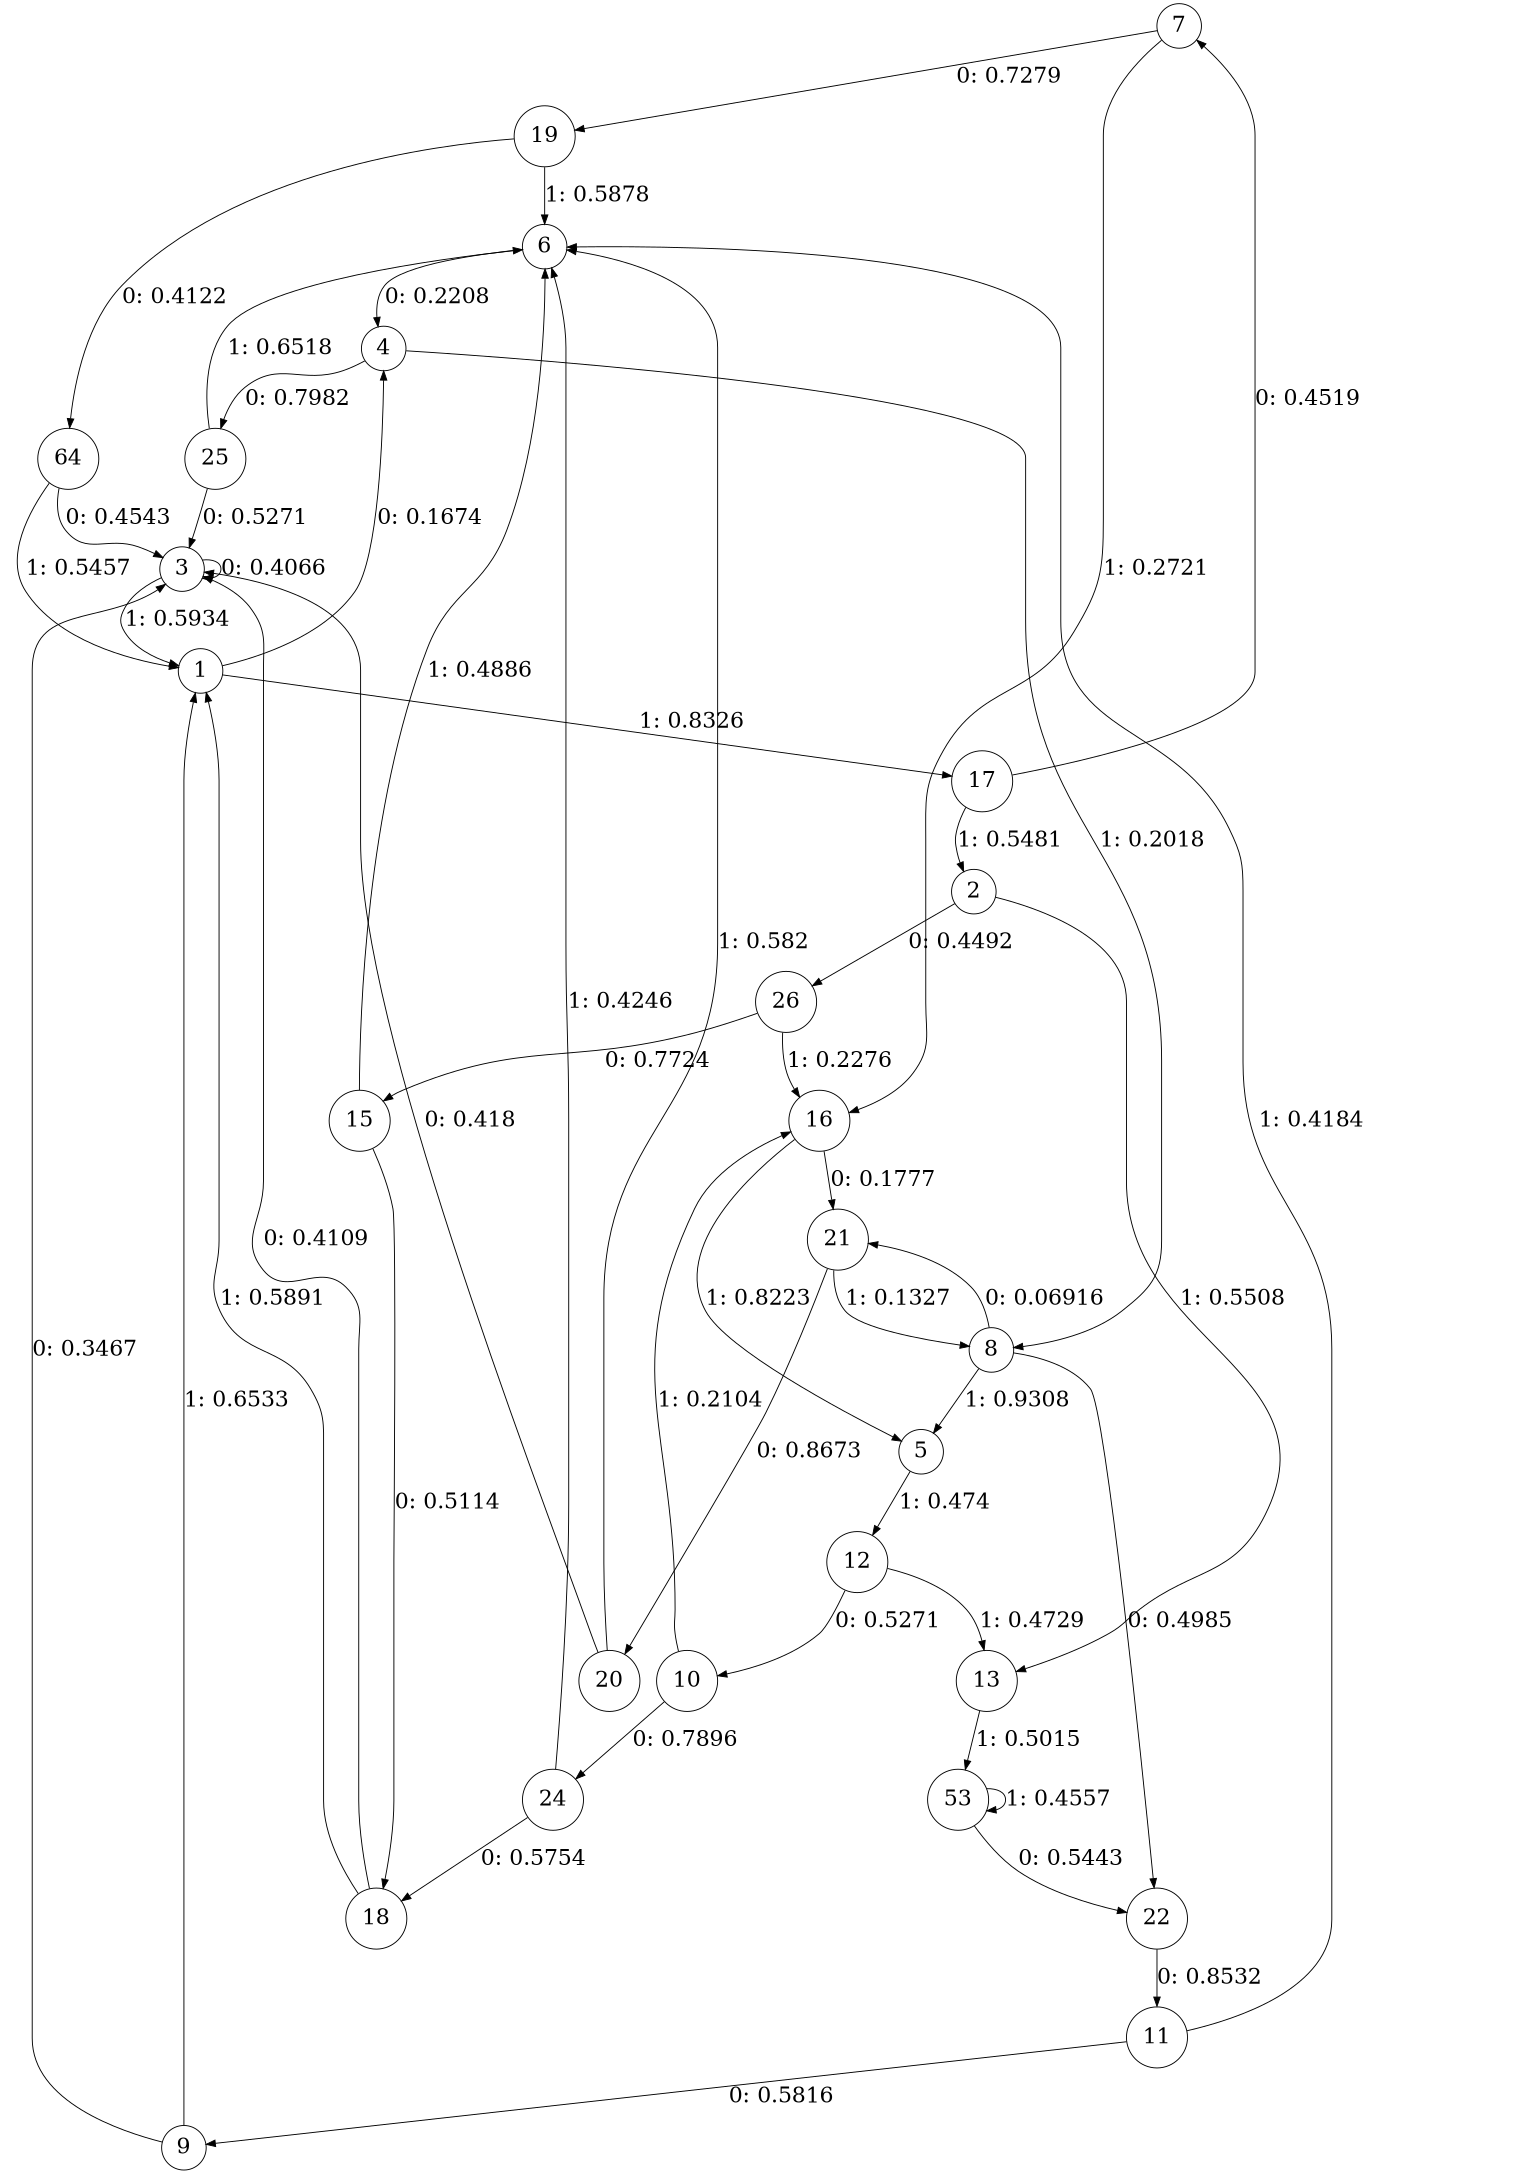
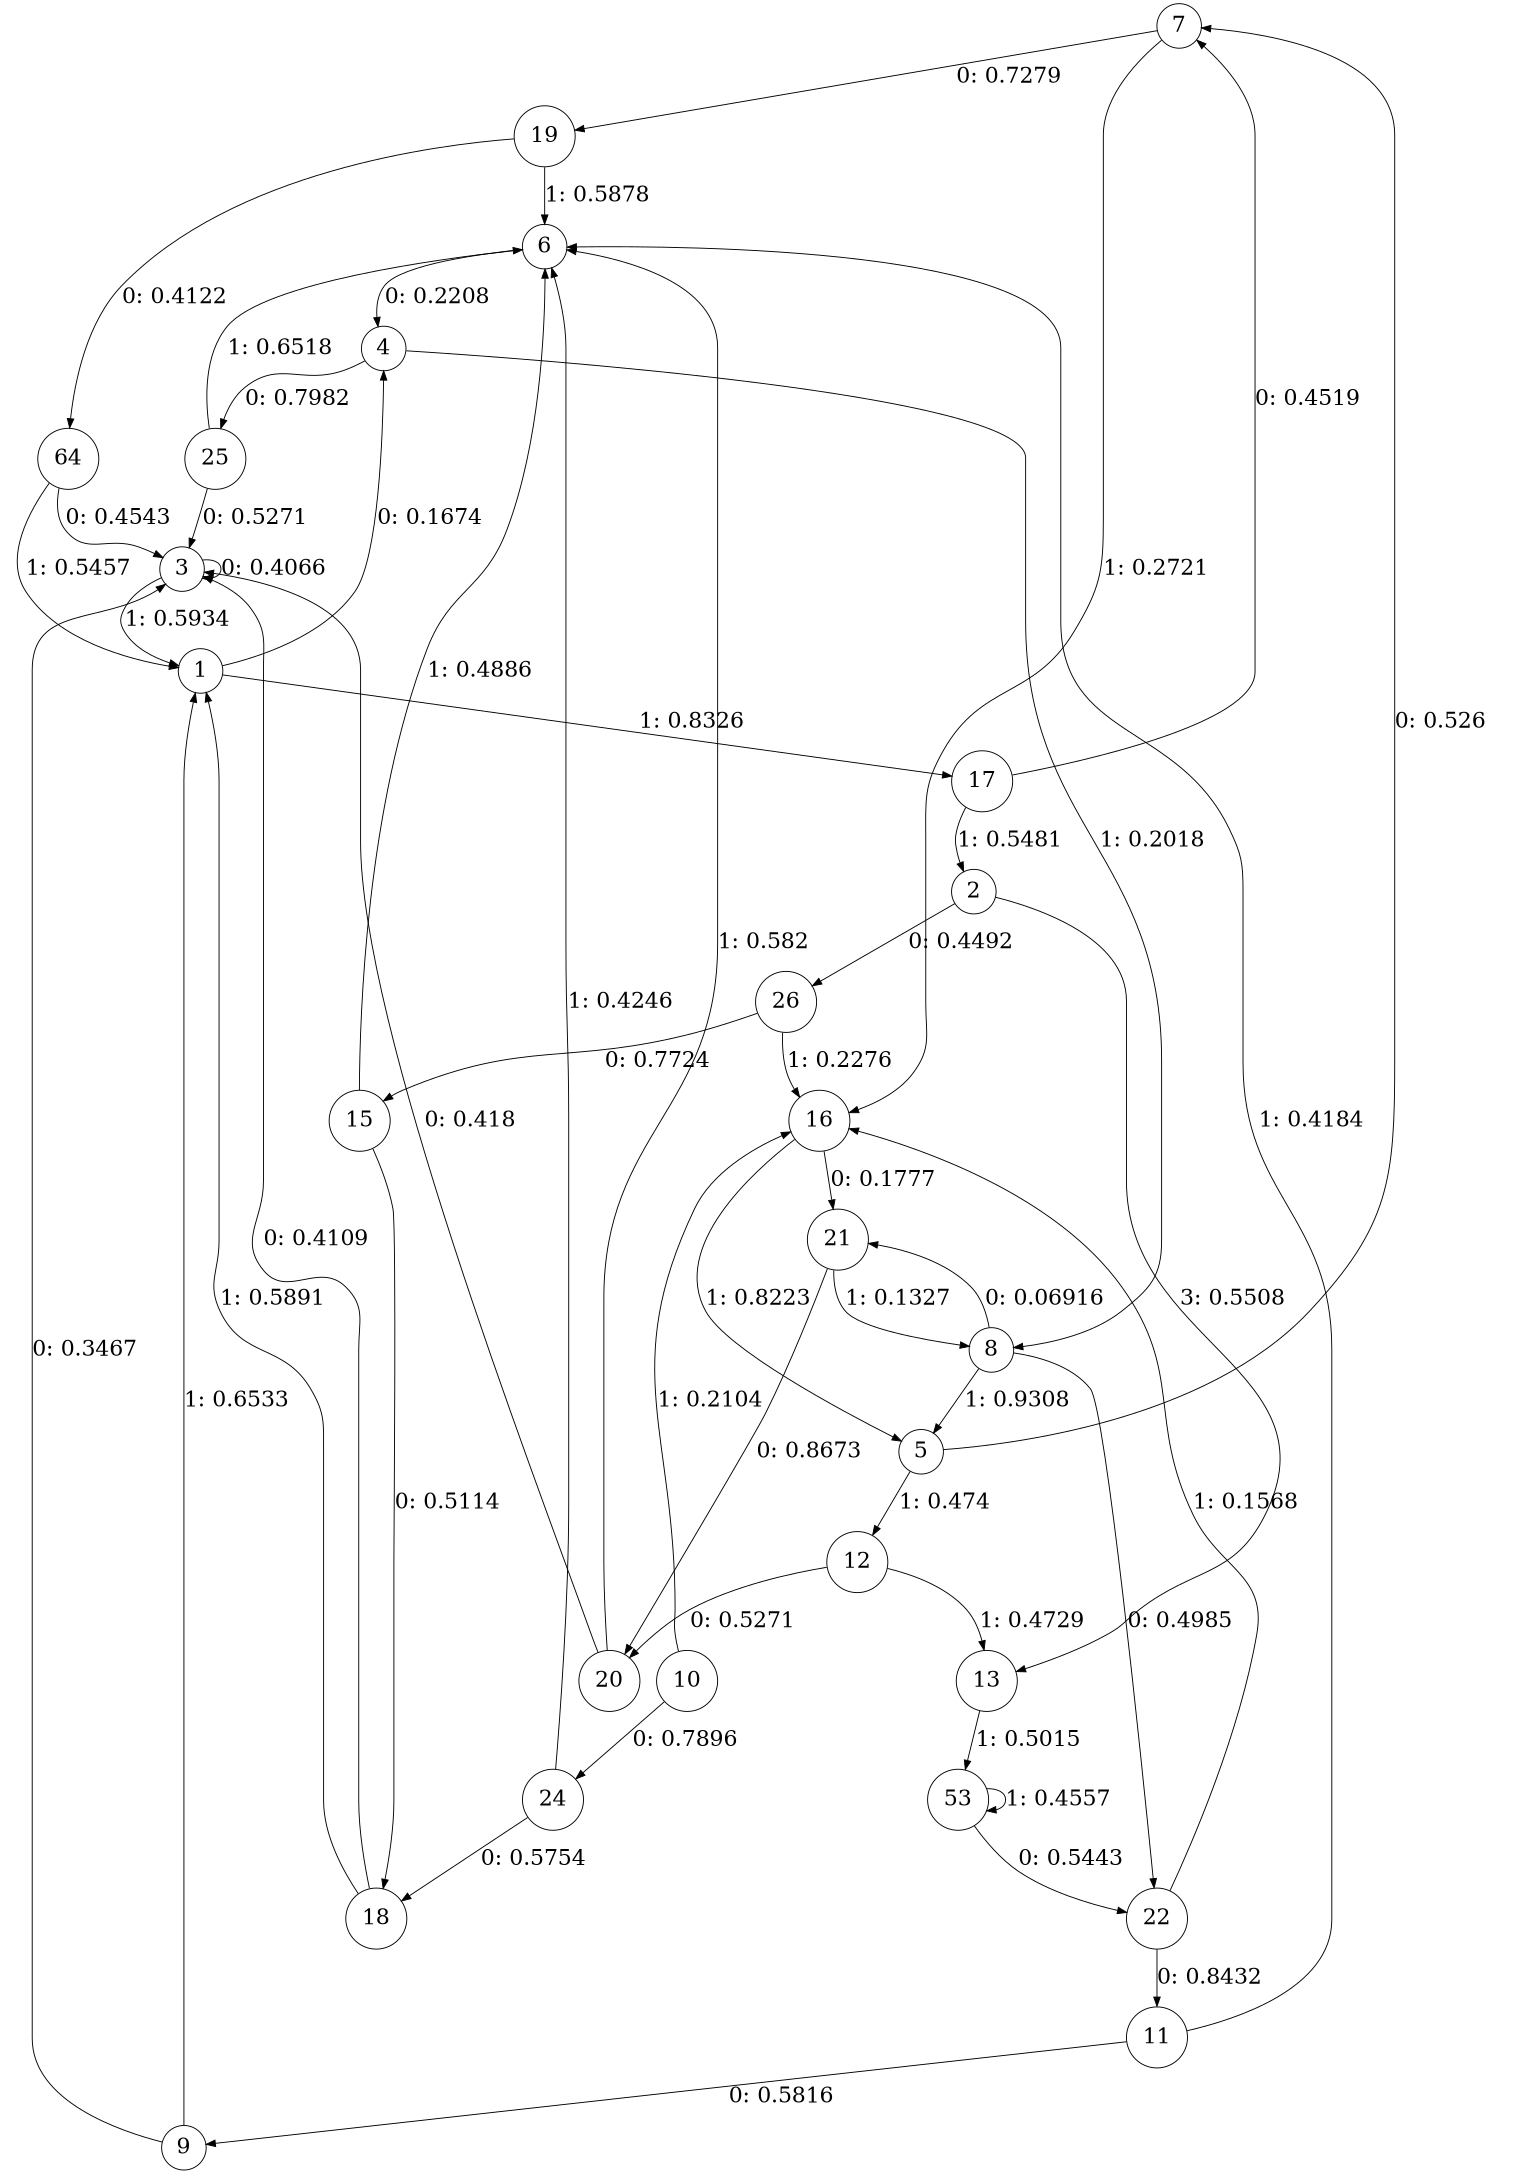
none -> (1395, 819)
(1243, 1299) -> (1243, 1299)
none -> (1171, 1448)
(798, 1648) -> (724, 1594)
(1220, 1978) -> (1220, 1978)
